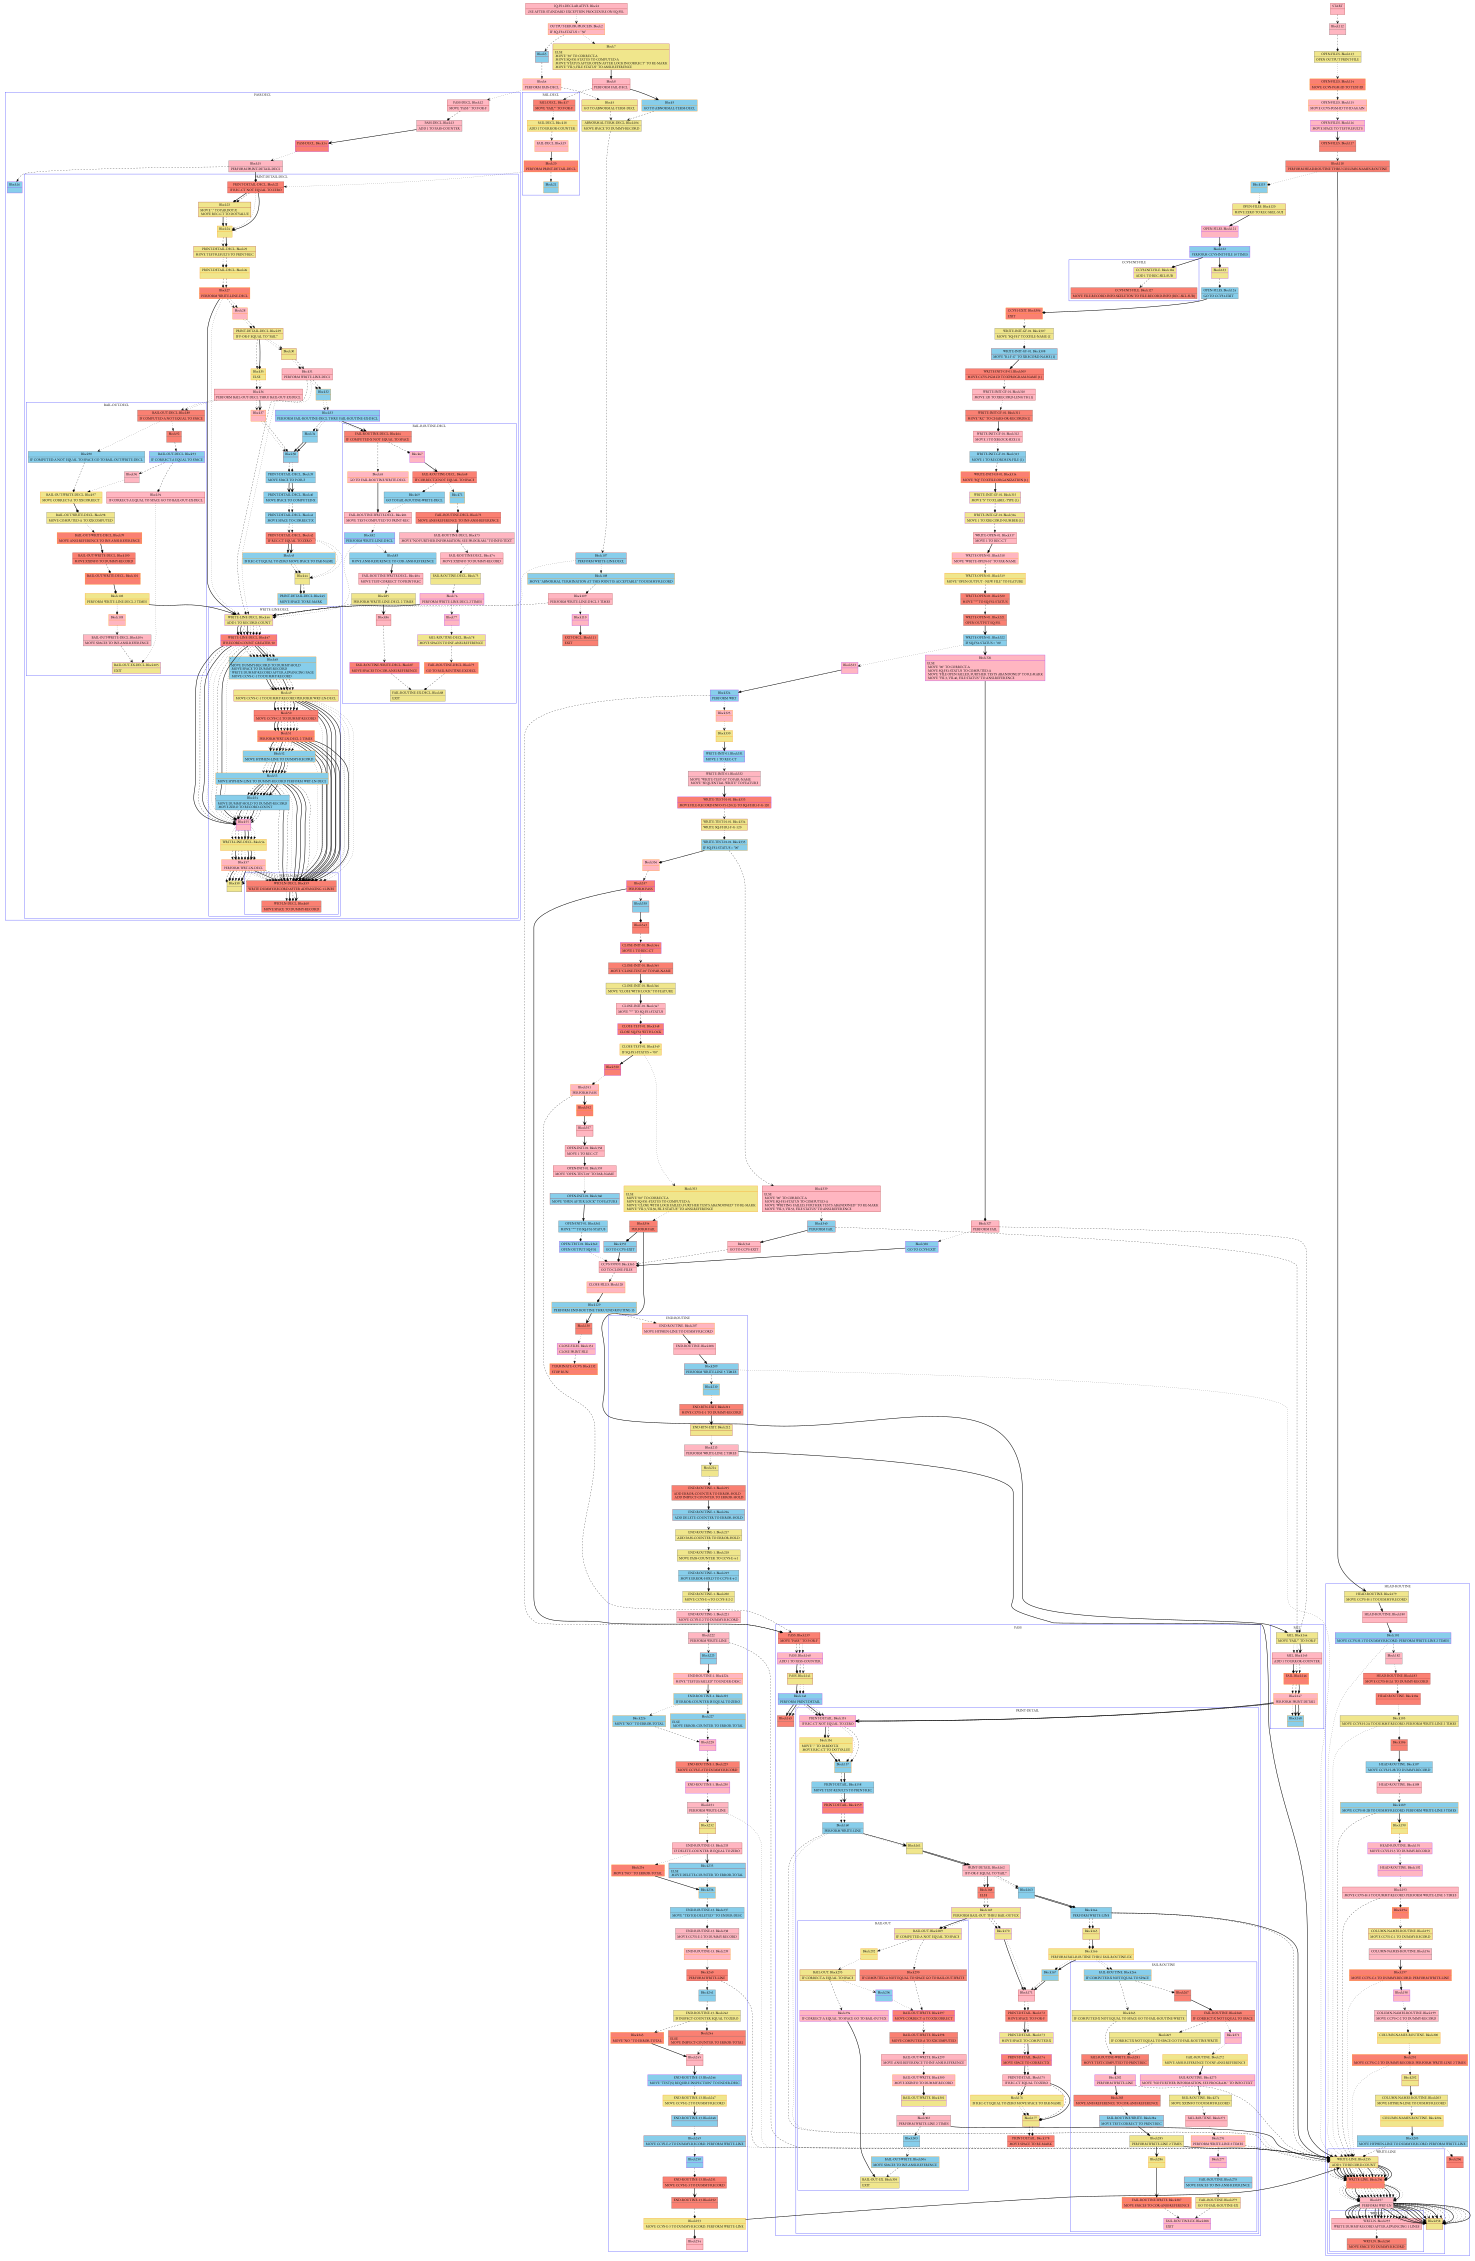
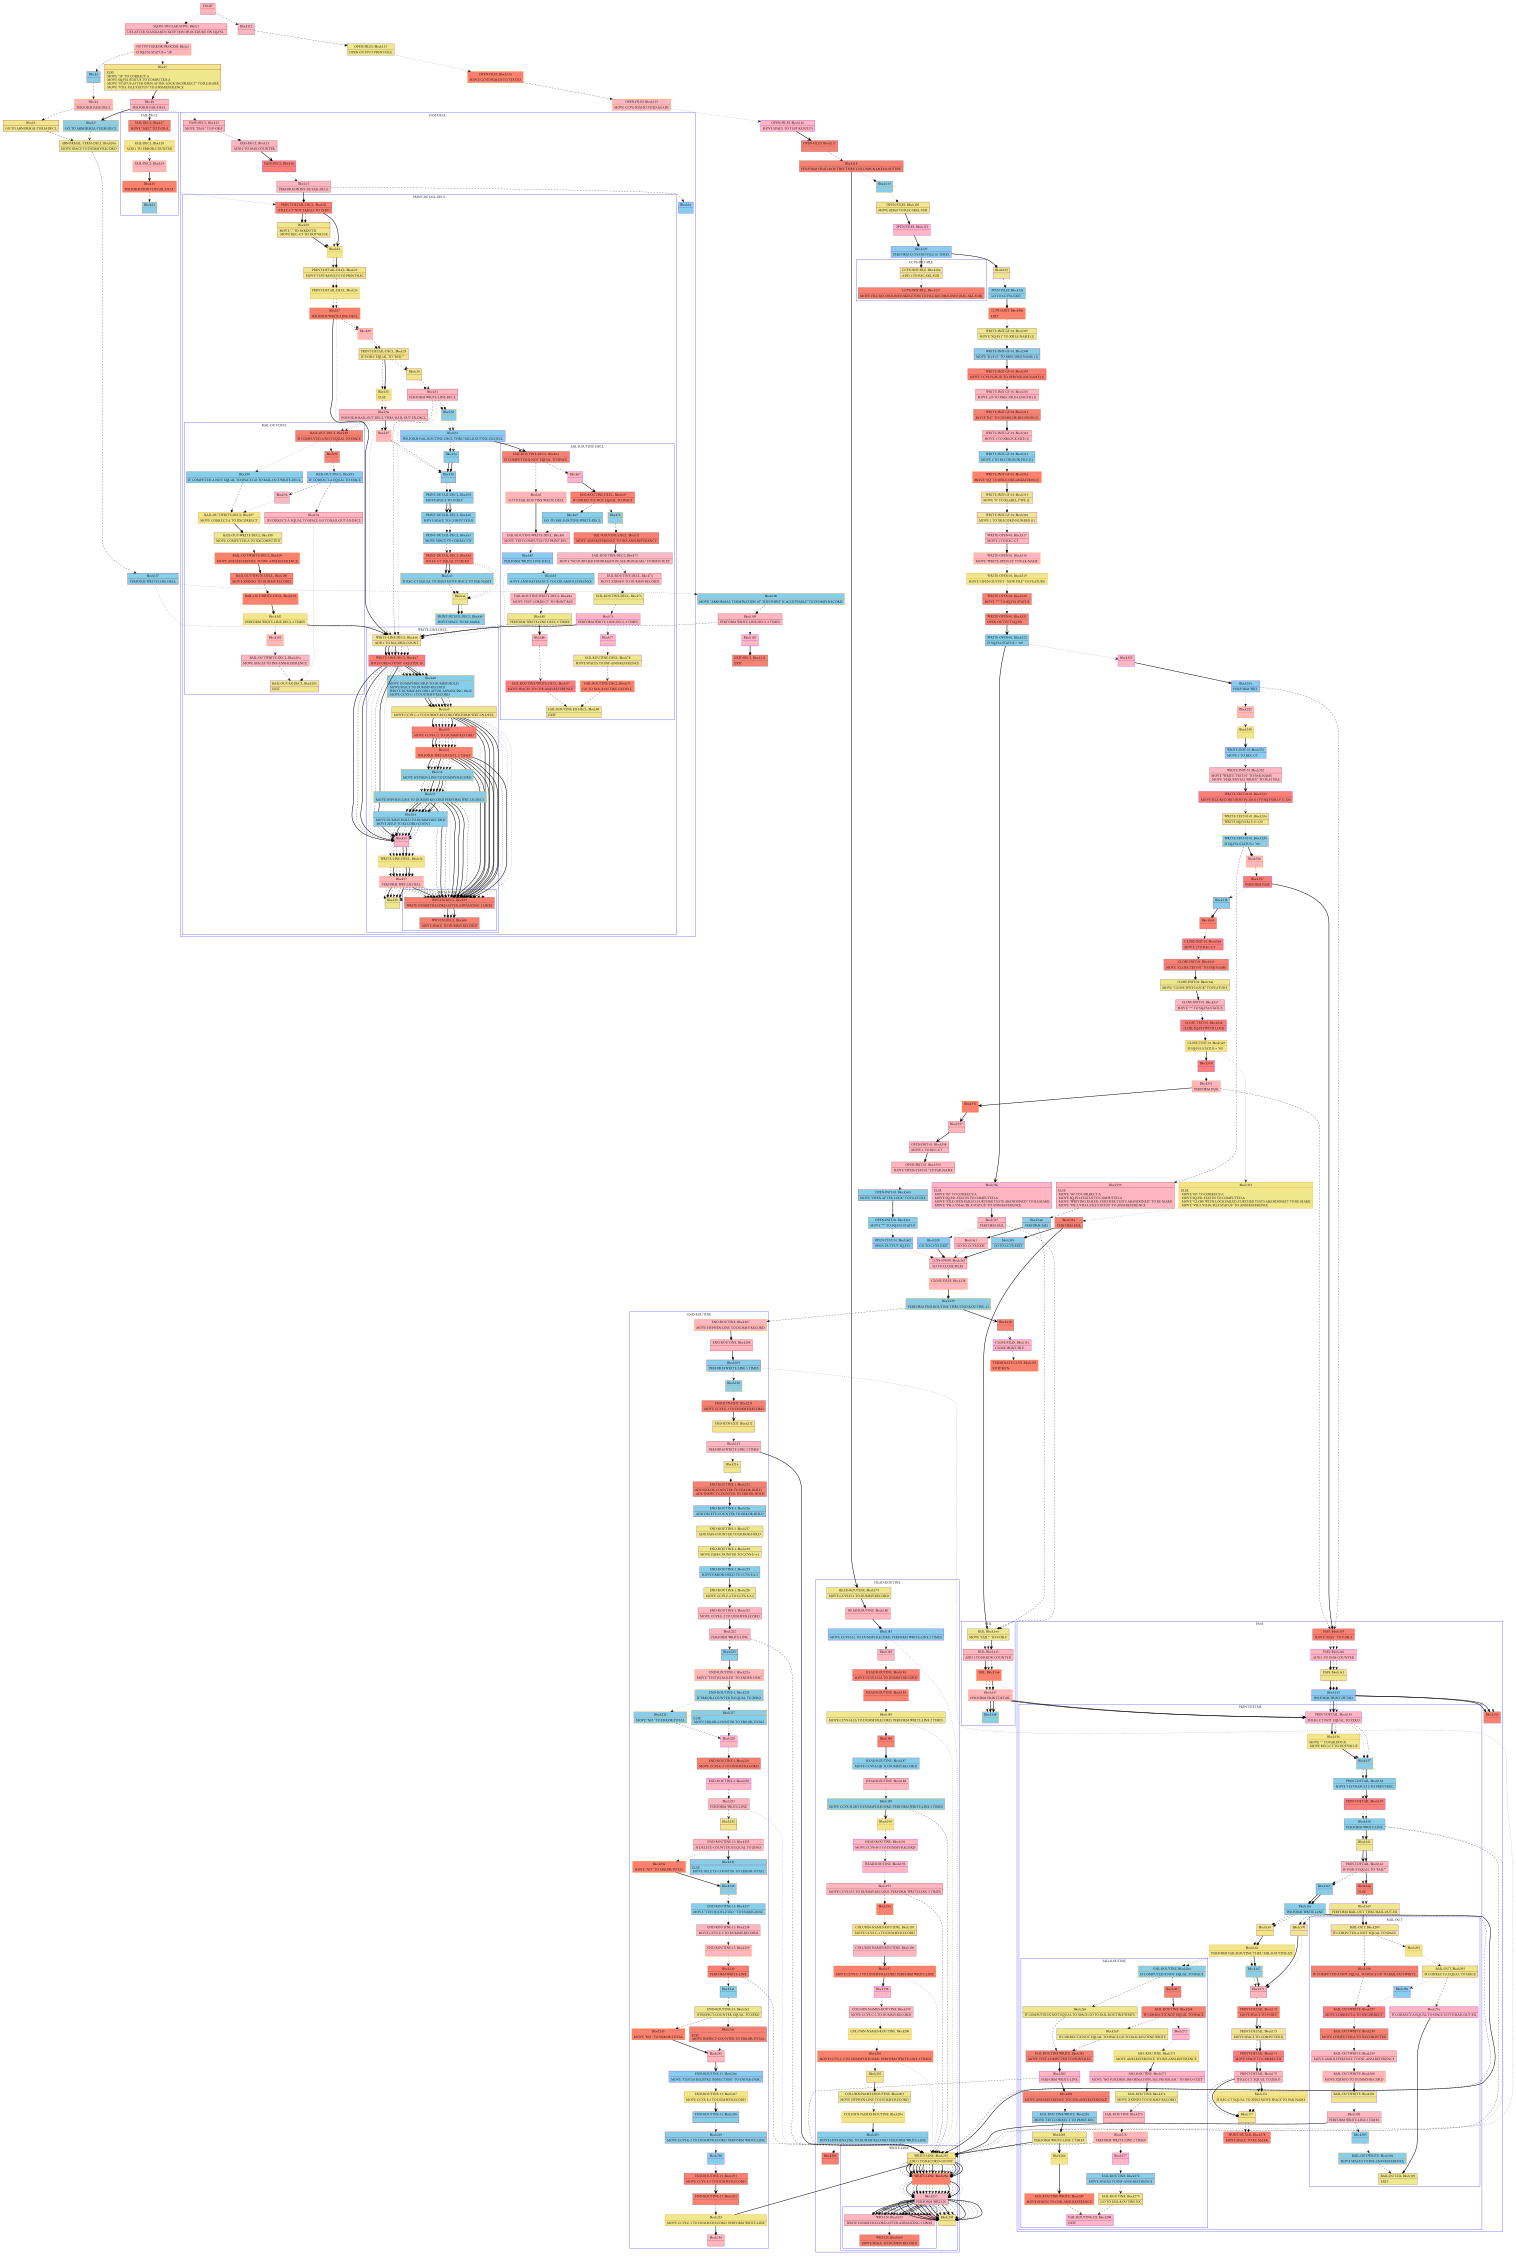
none -> (194, 18)
